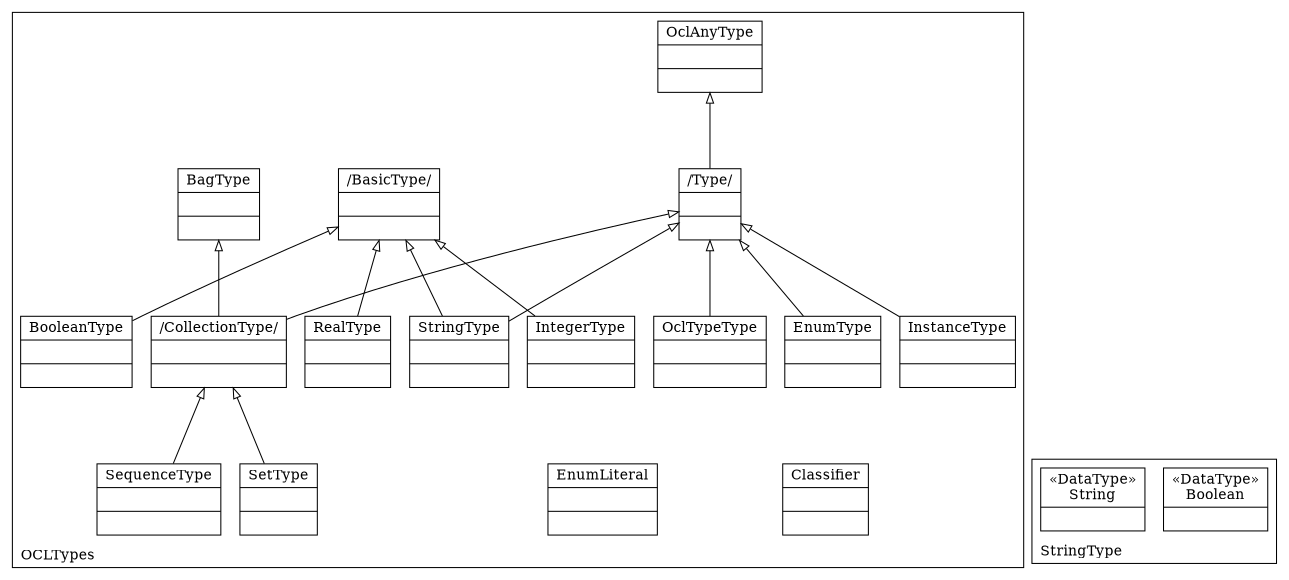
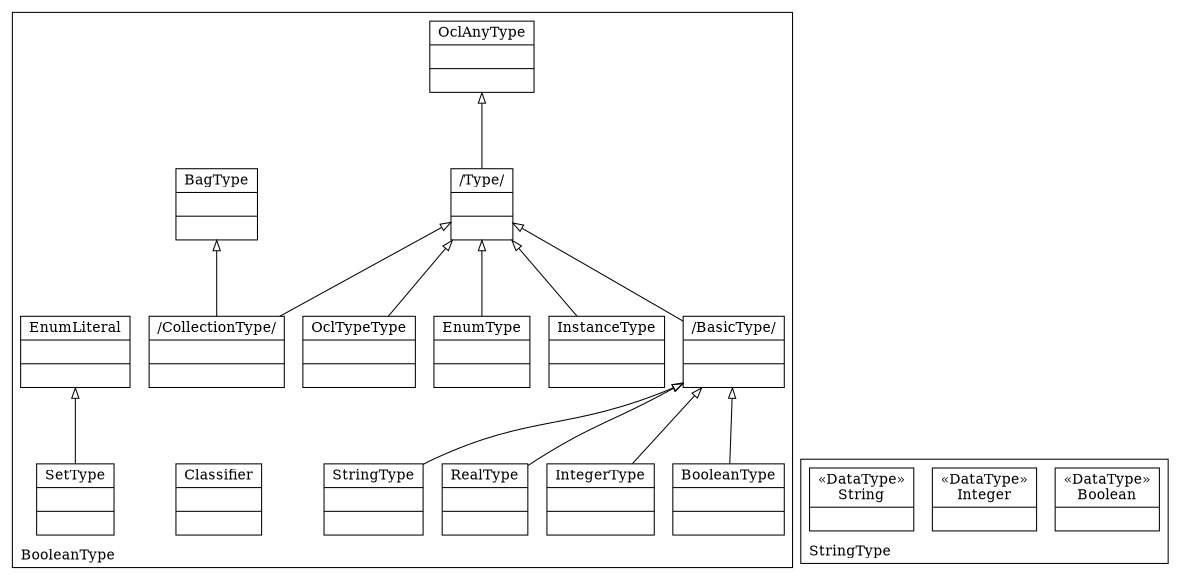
(589, 275) -> (603, 275)
(251, 431) -> (75, 431)
(159, 499) -> none
none -> (984, 499)
(58, 556) -> (68, 556)
